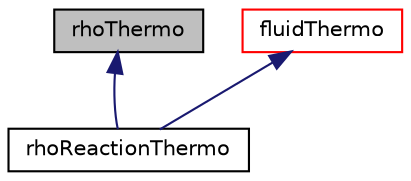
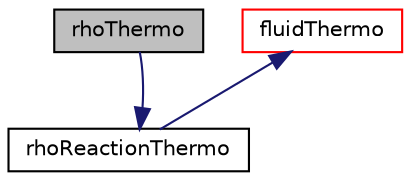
(115, 101) -> (143, 80)
